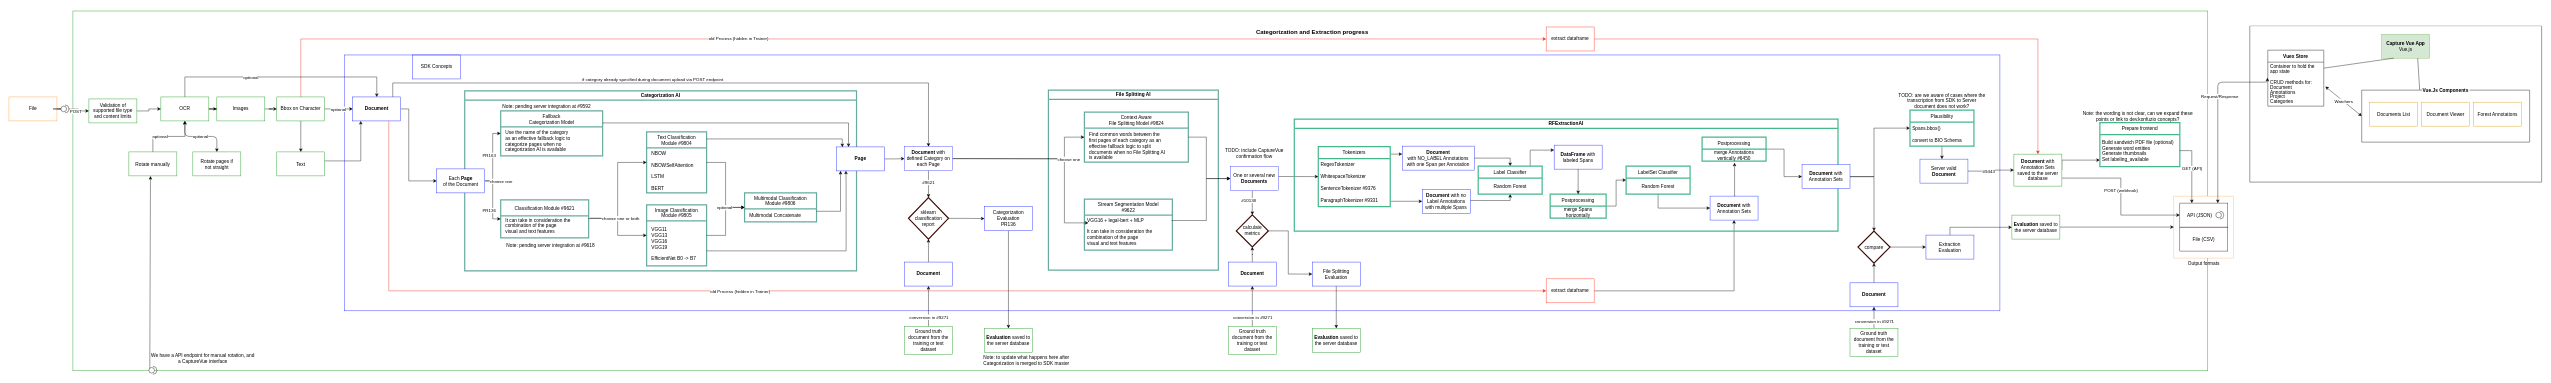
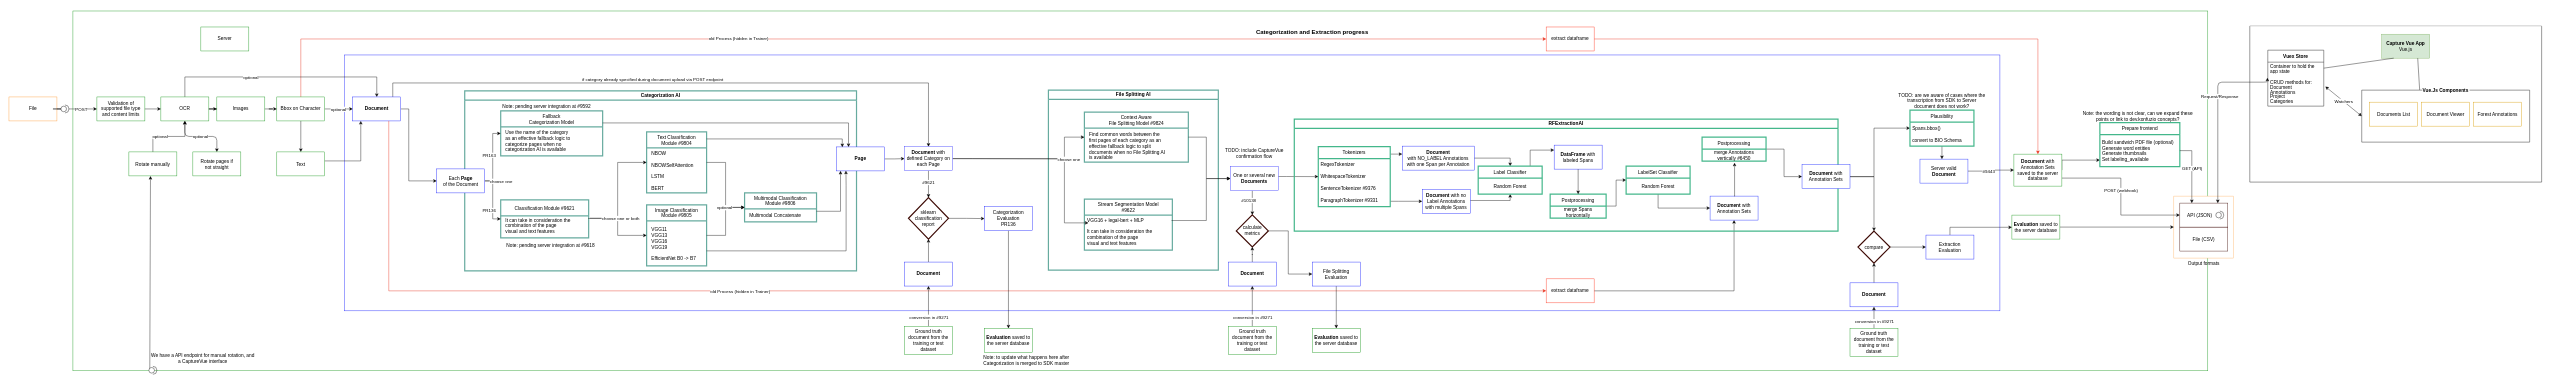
none -> (224, 39)
(436, 67) -> none
(112, 111) -> (120, 109)
